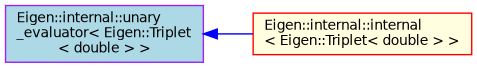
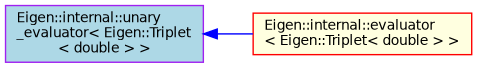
(362, 34) -> (362, 34)
